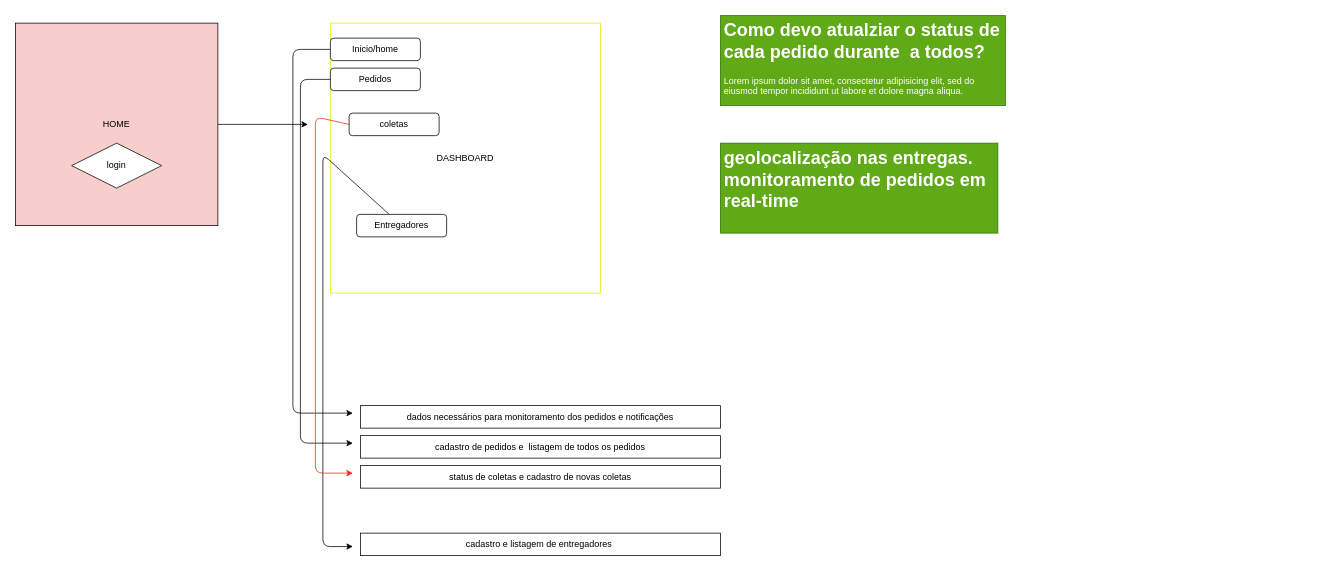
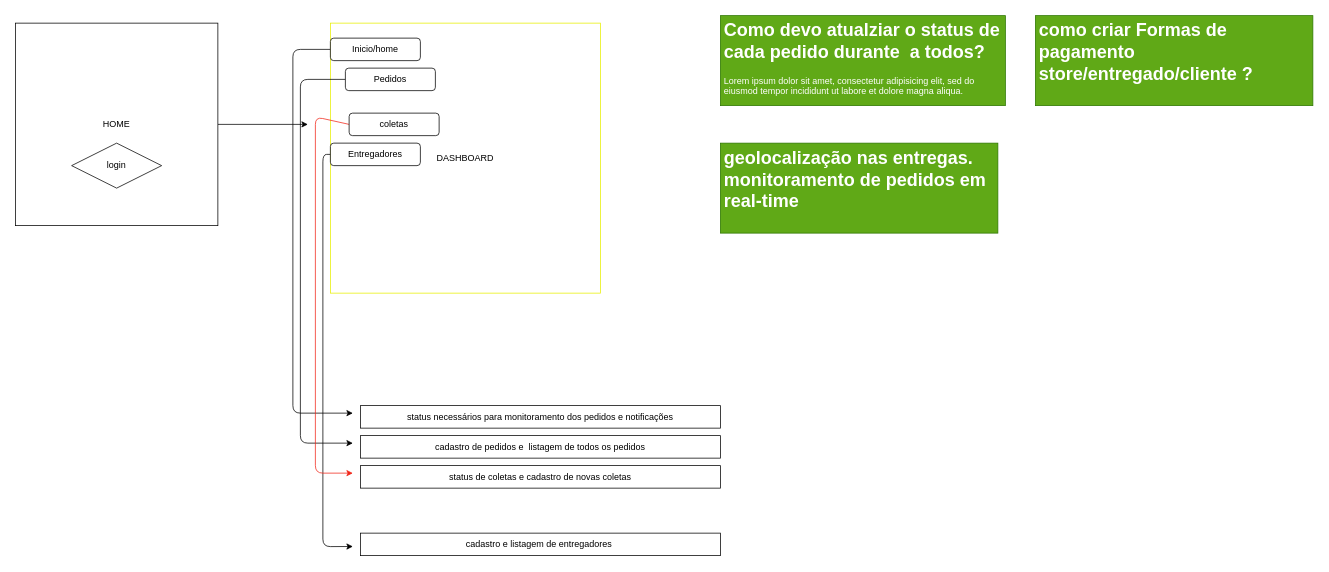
none -> (1174, 60)
(375, 79) -> (390, 79)
(117, 124) -> (117, 124)
(402, 225) -> (375, 154)
(540, 417) -> (540, 417)
